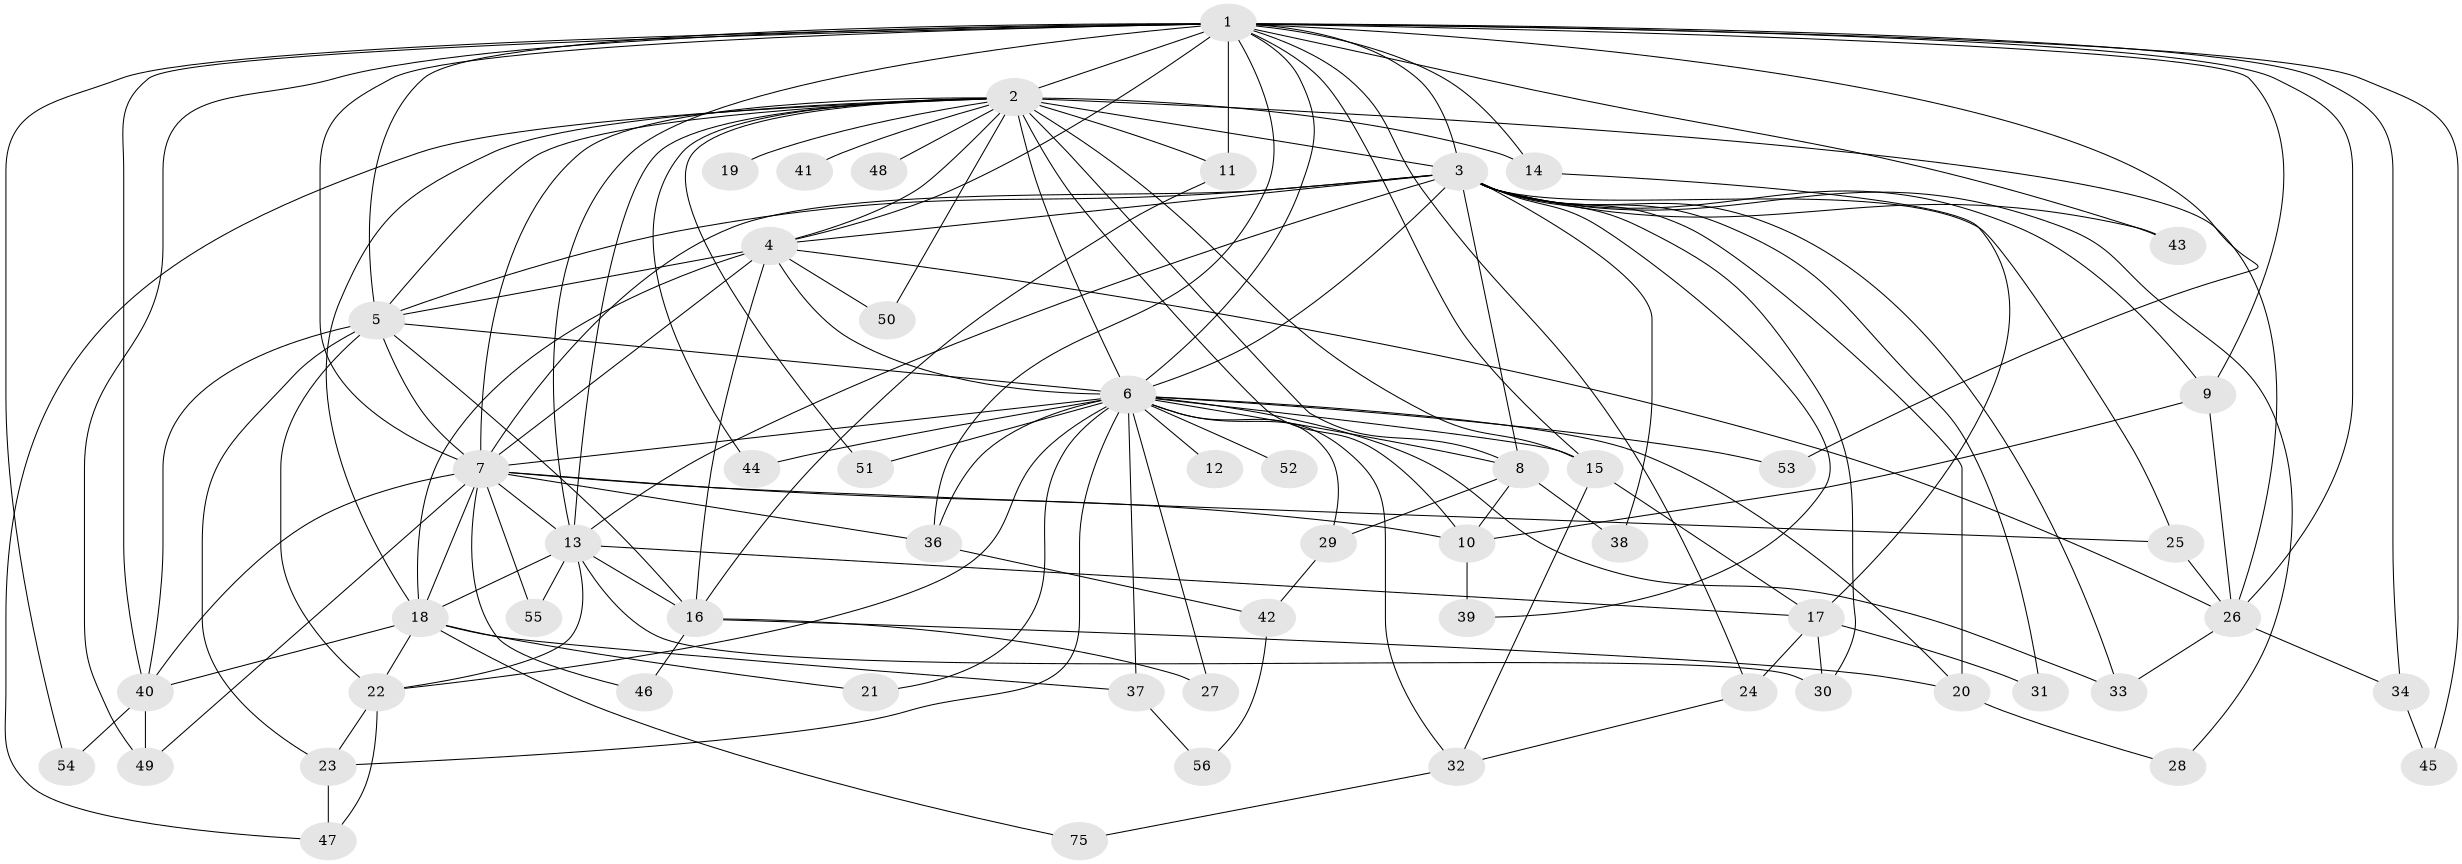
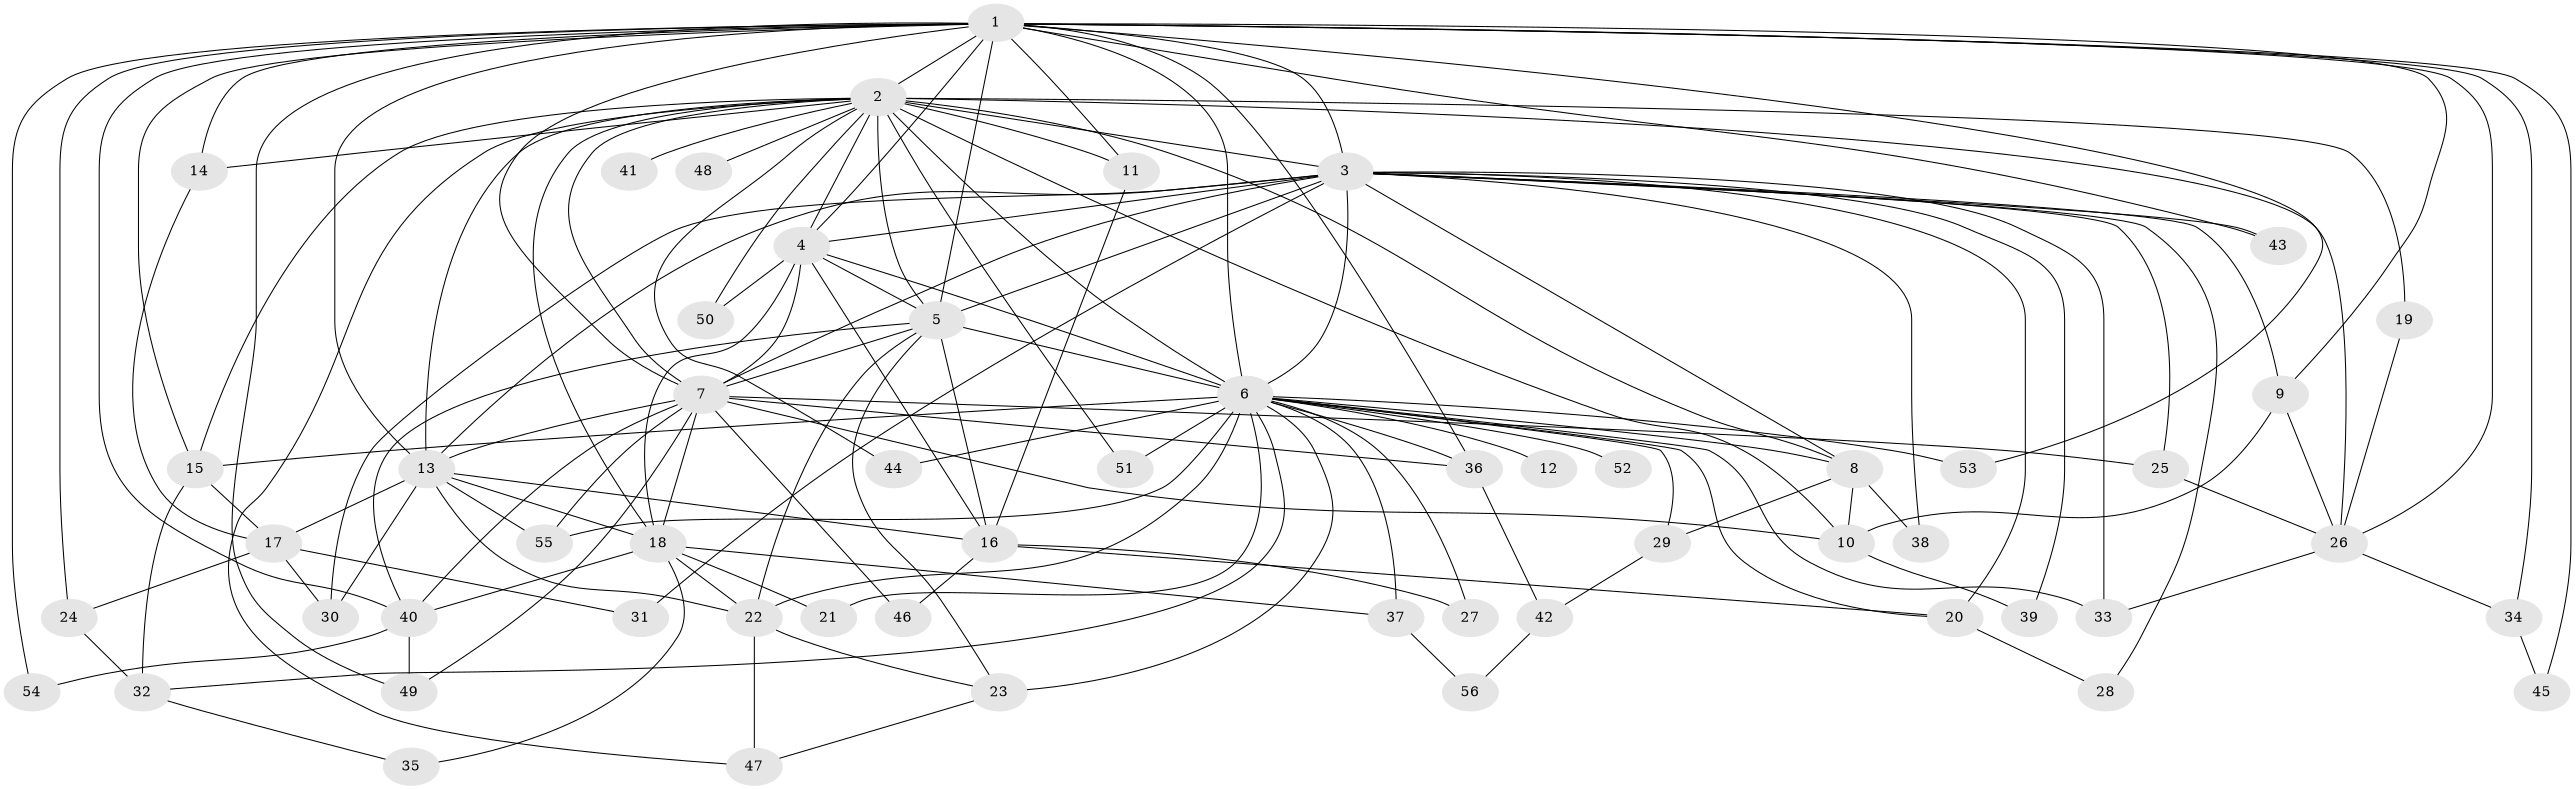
(1519, 373) -> (2372, 432)
(805, 432) -> (919, 519)
(1080, 841) -> (411, 767)
